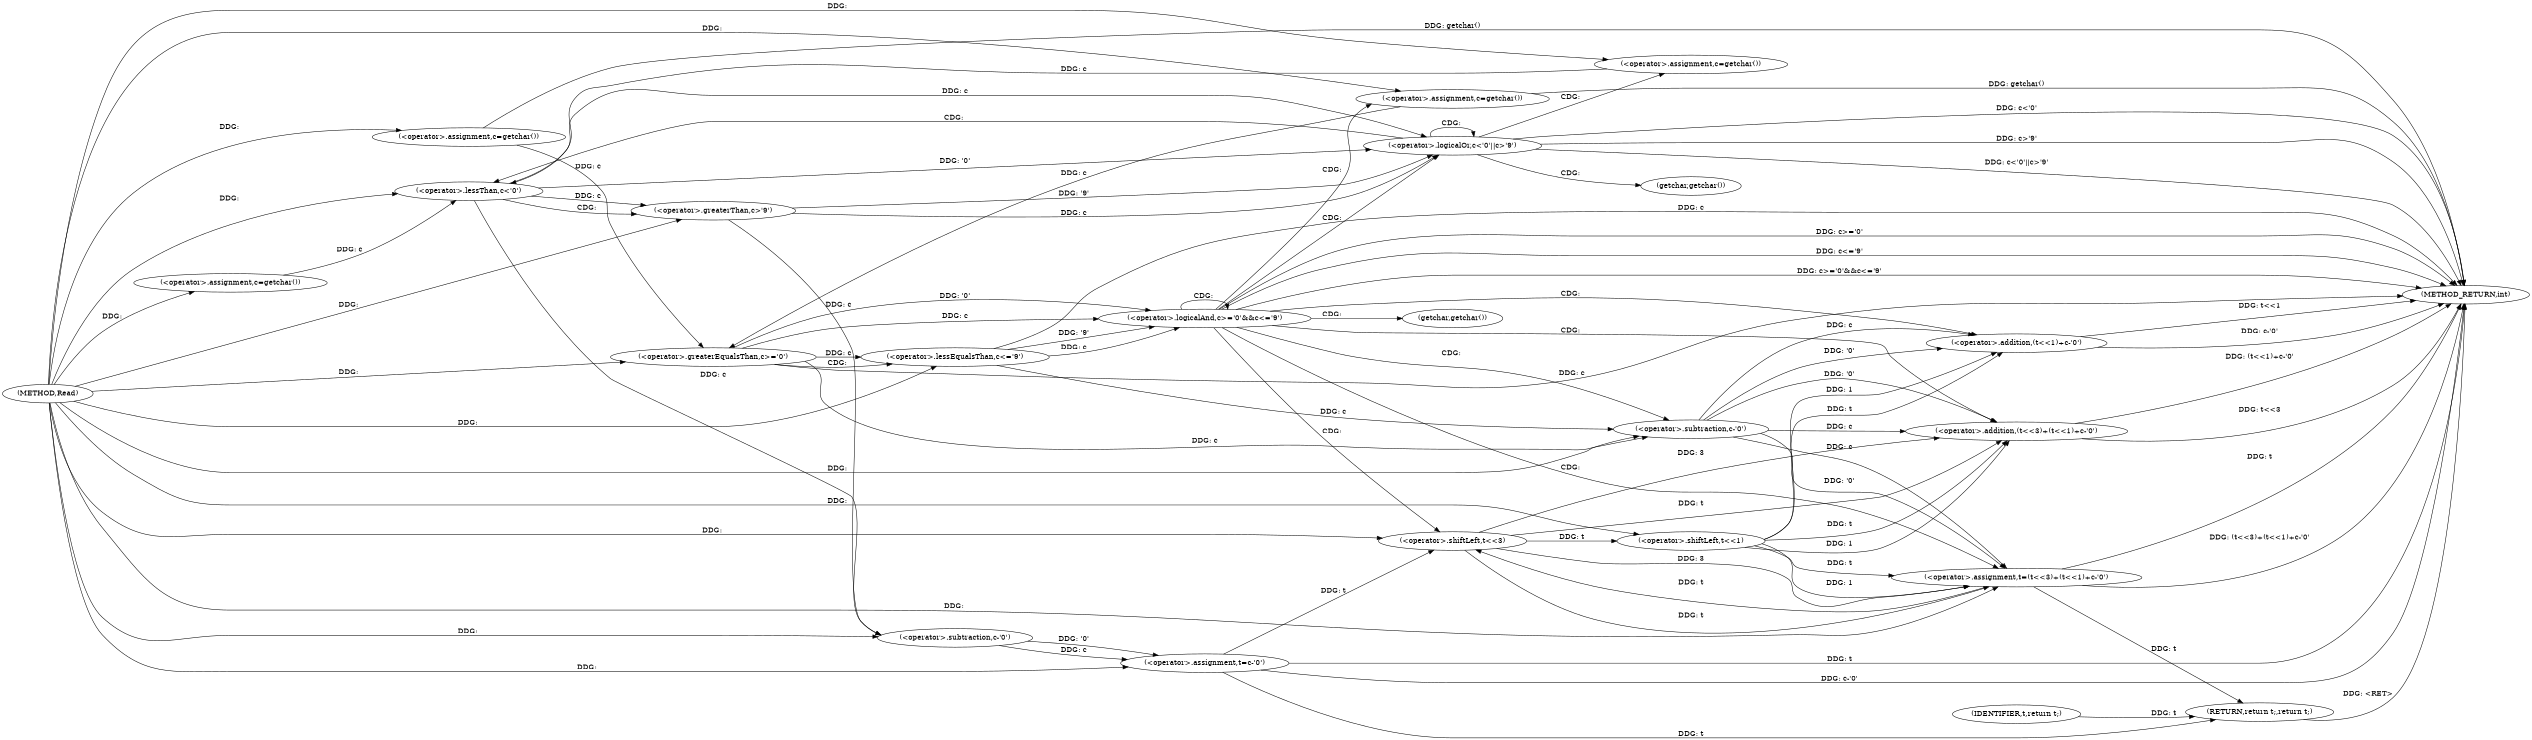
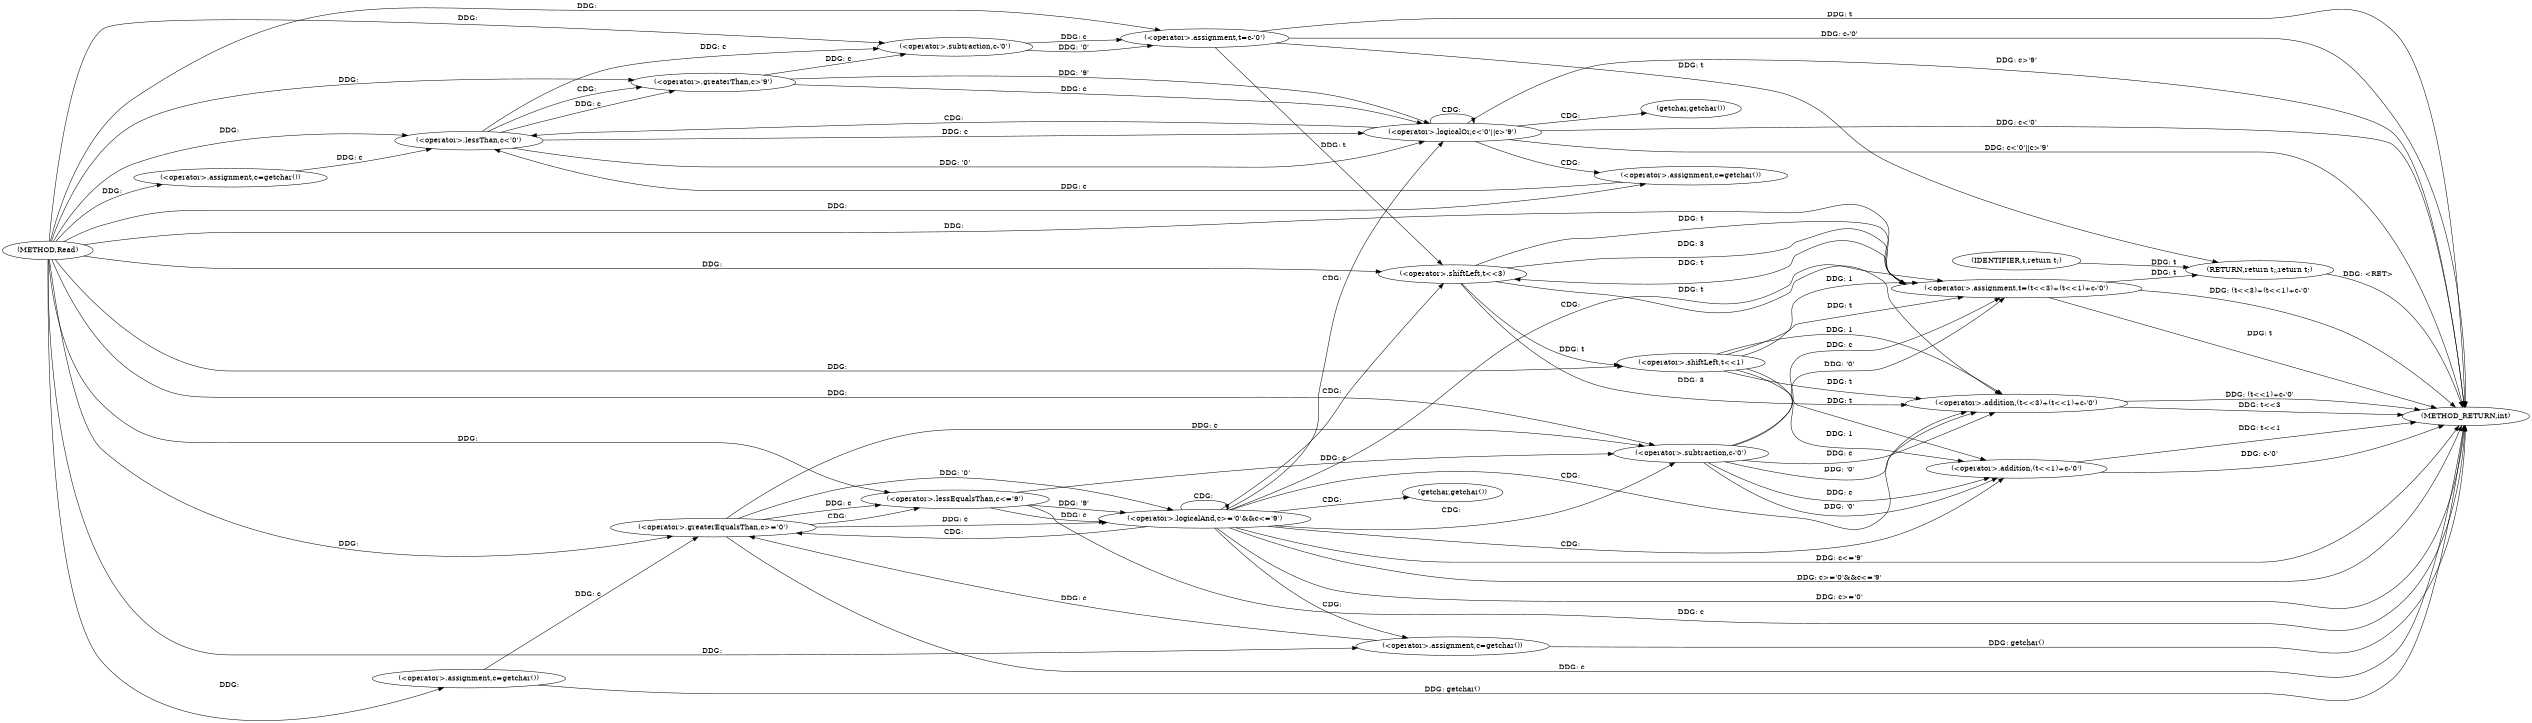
none -> (975, 538)
